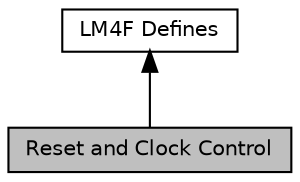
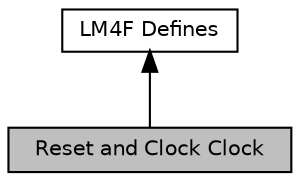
(150, 150) -> (150, 150)
